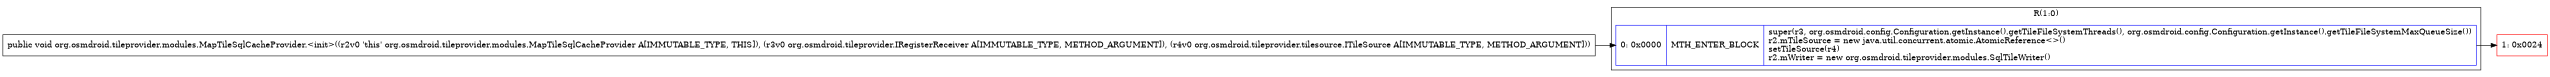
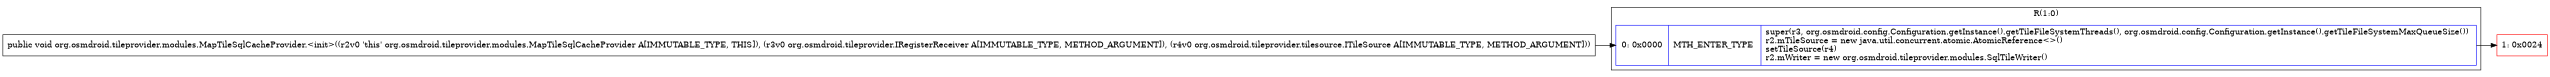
(1715, 45) -> (1713, 45)
